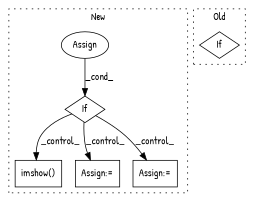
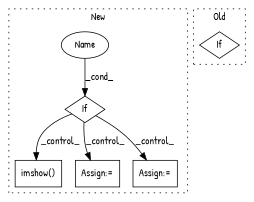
(85, 45) -> (85, 45)
